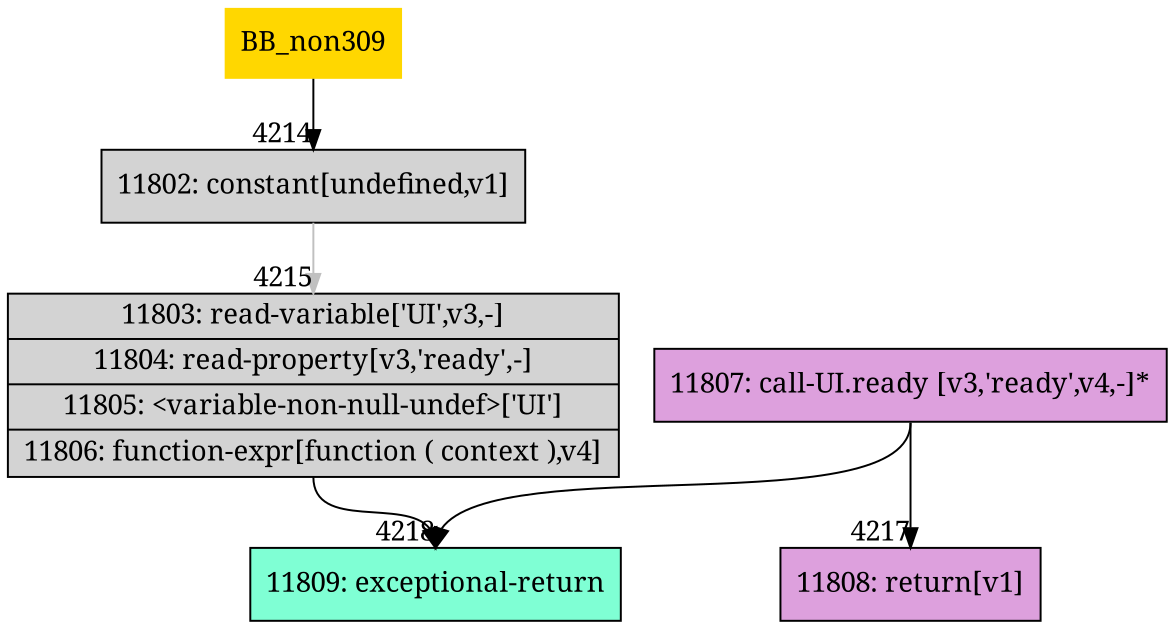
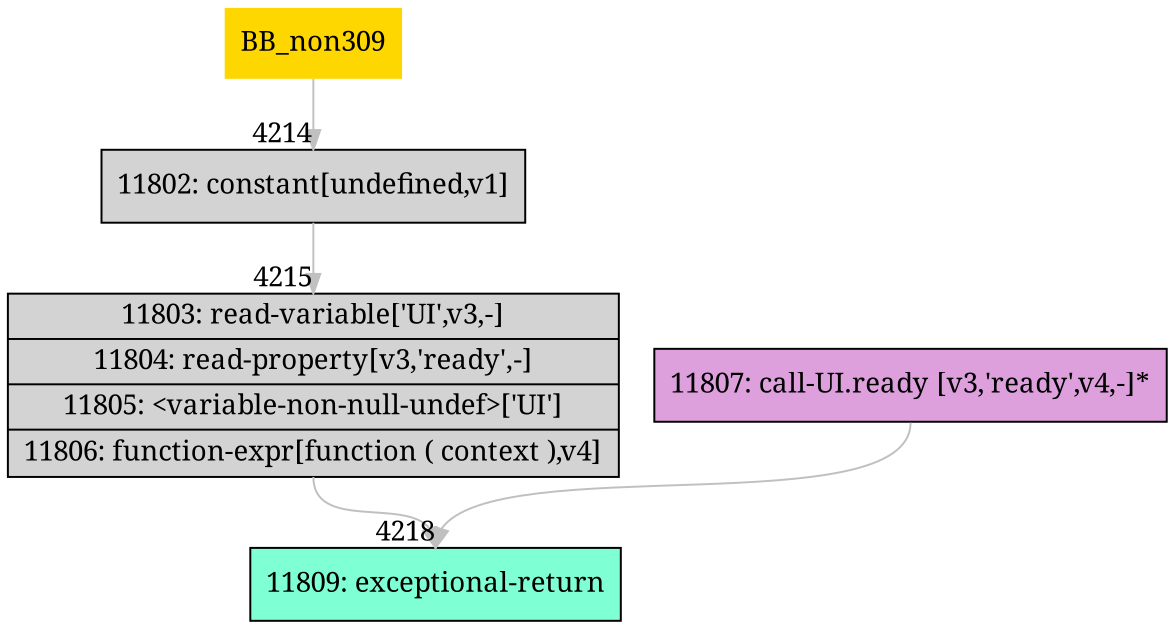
(313, 104) -> (313, 104)
(683, 485) -> (683, 485)
(364, 512) -> (364, 512)
(911, 584) -> none
